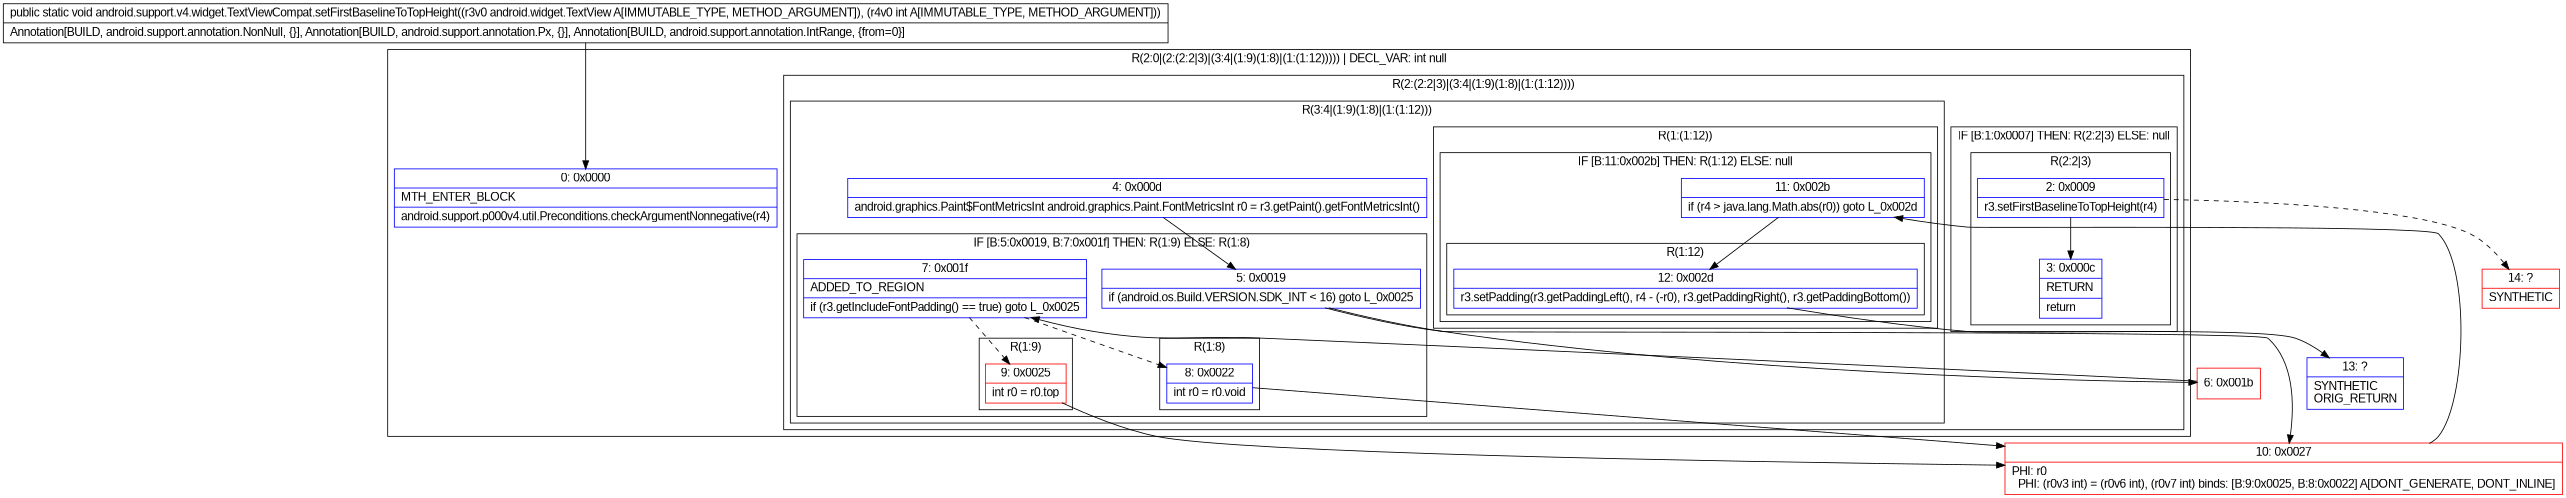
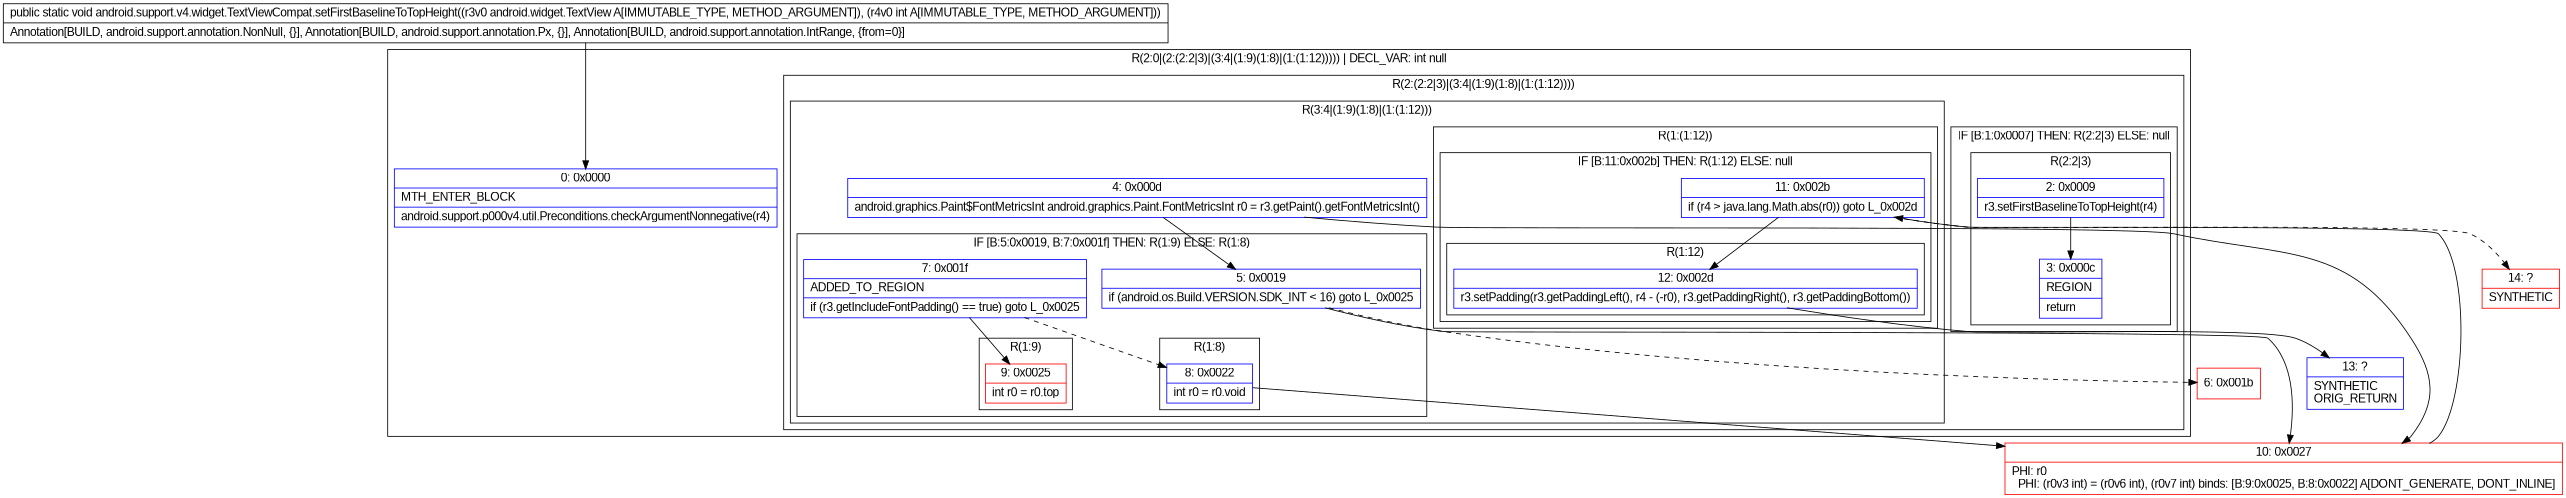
(2341, 208) -> (2204, 227)
(2070, 288) -> (2069, 288)
(982, 333) -> (982, 333)
(1530, 350) -> none
(1822, 368) -> (1757, 364)
(1526, 456) -> (1898, 228)
